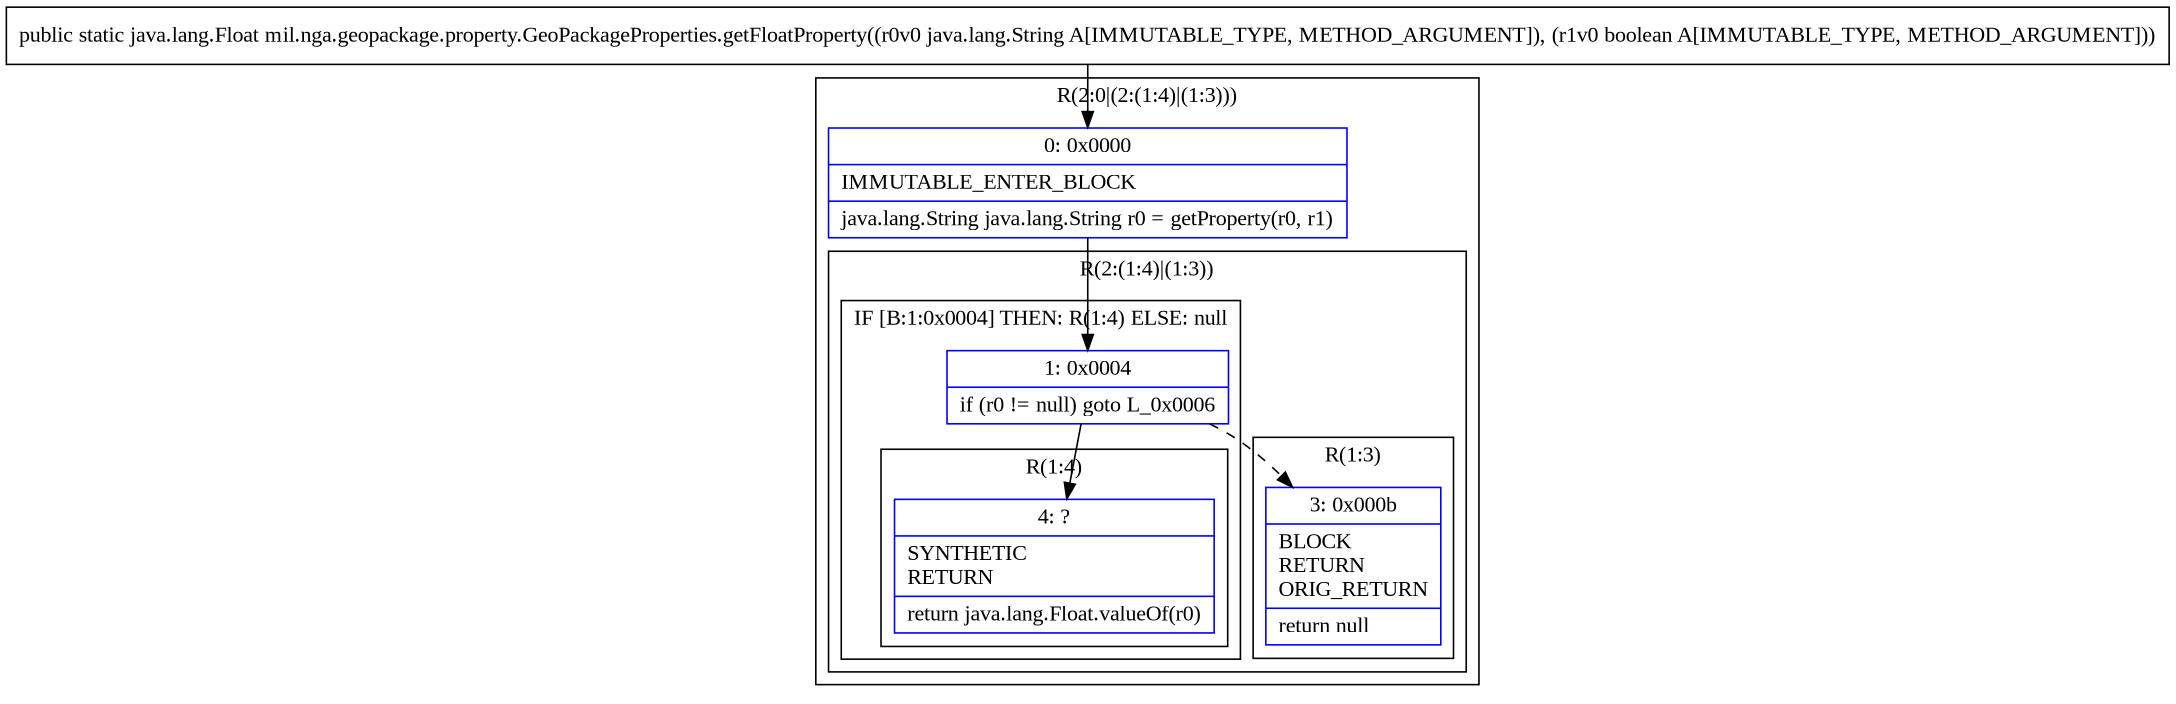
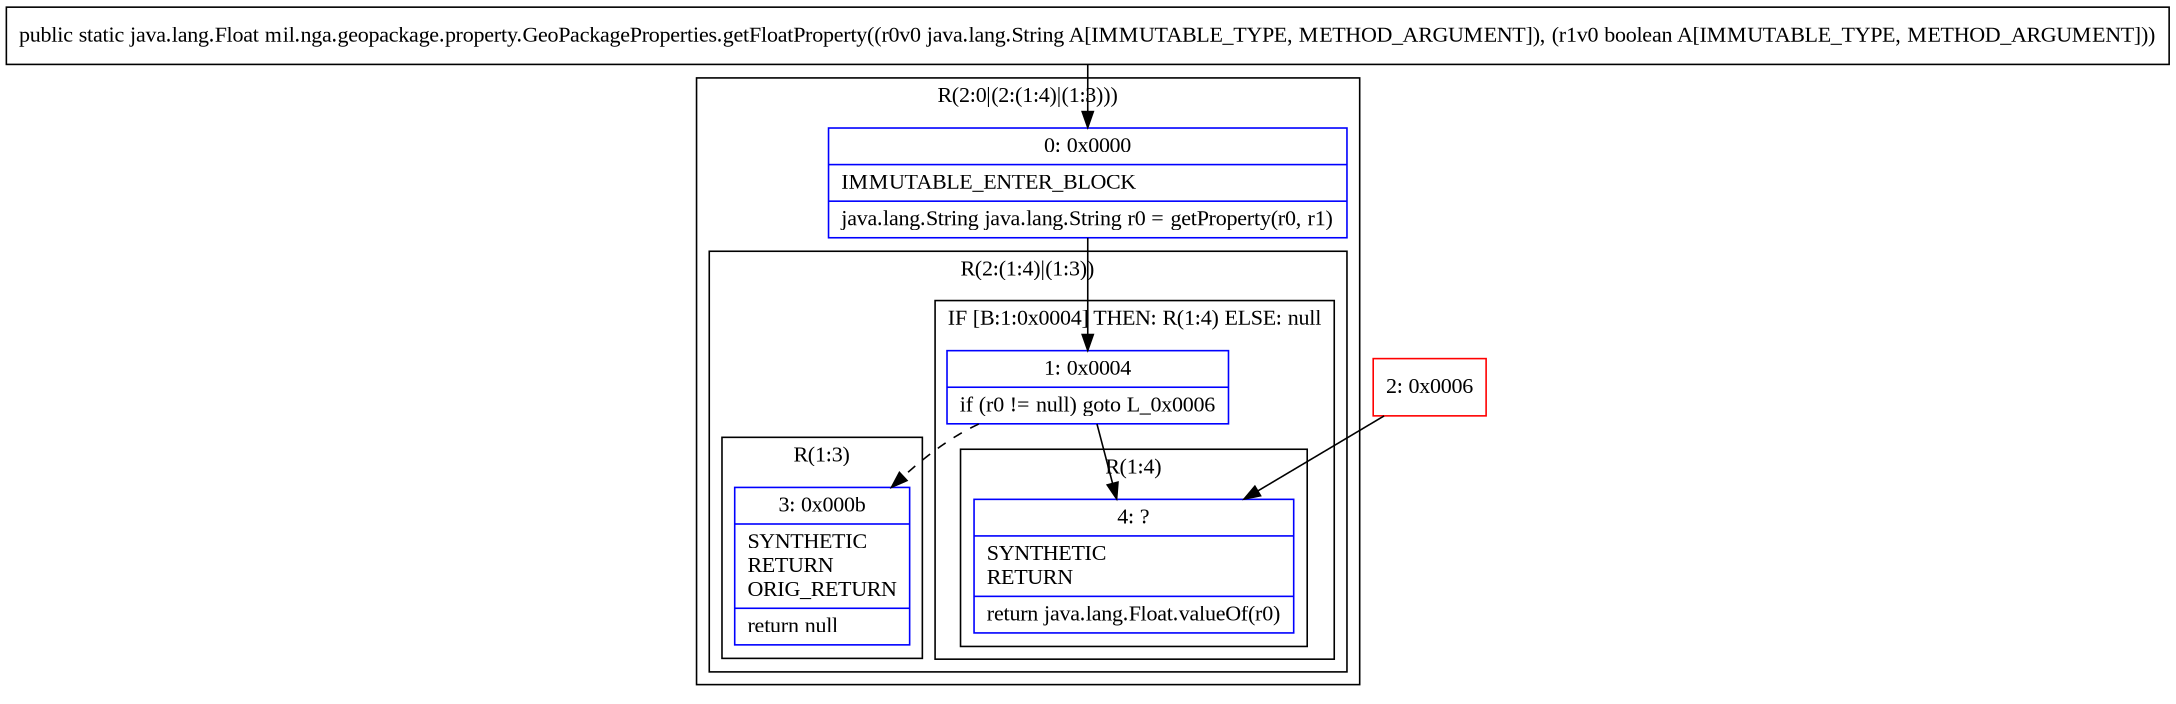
none -> (1430, 387)
(1315, 541) -> (808, 541)
